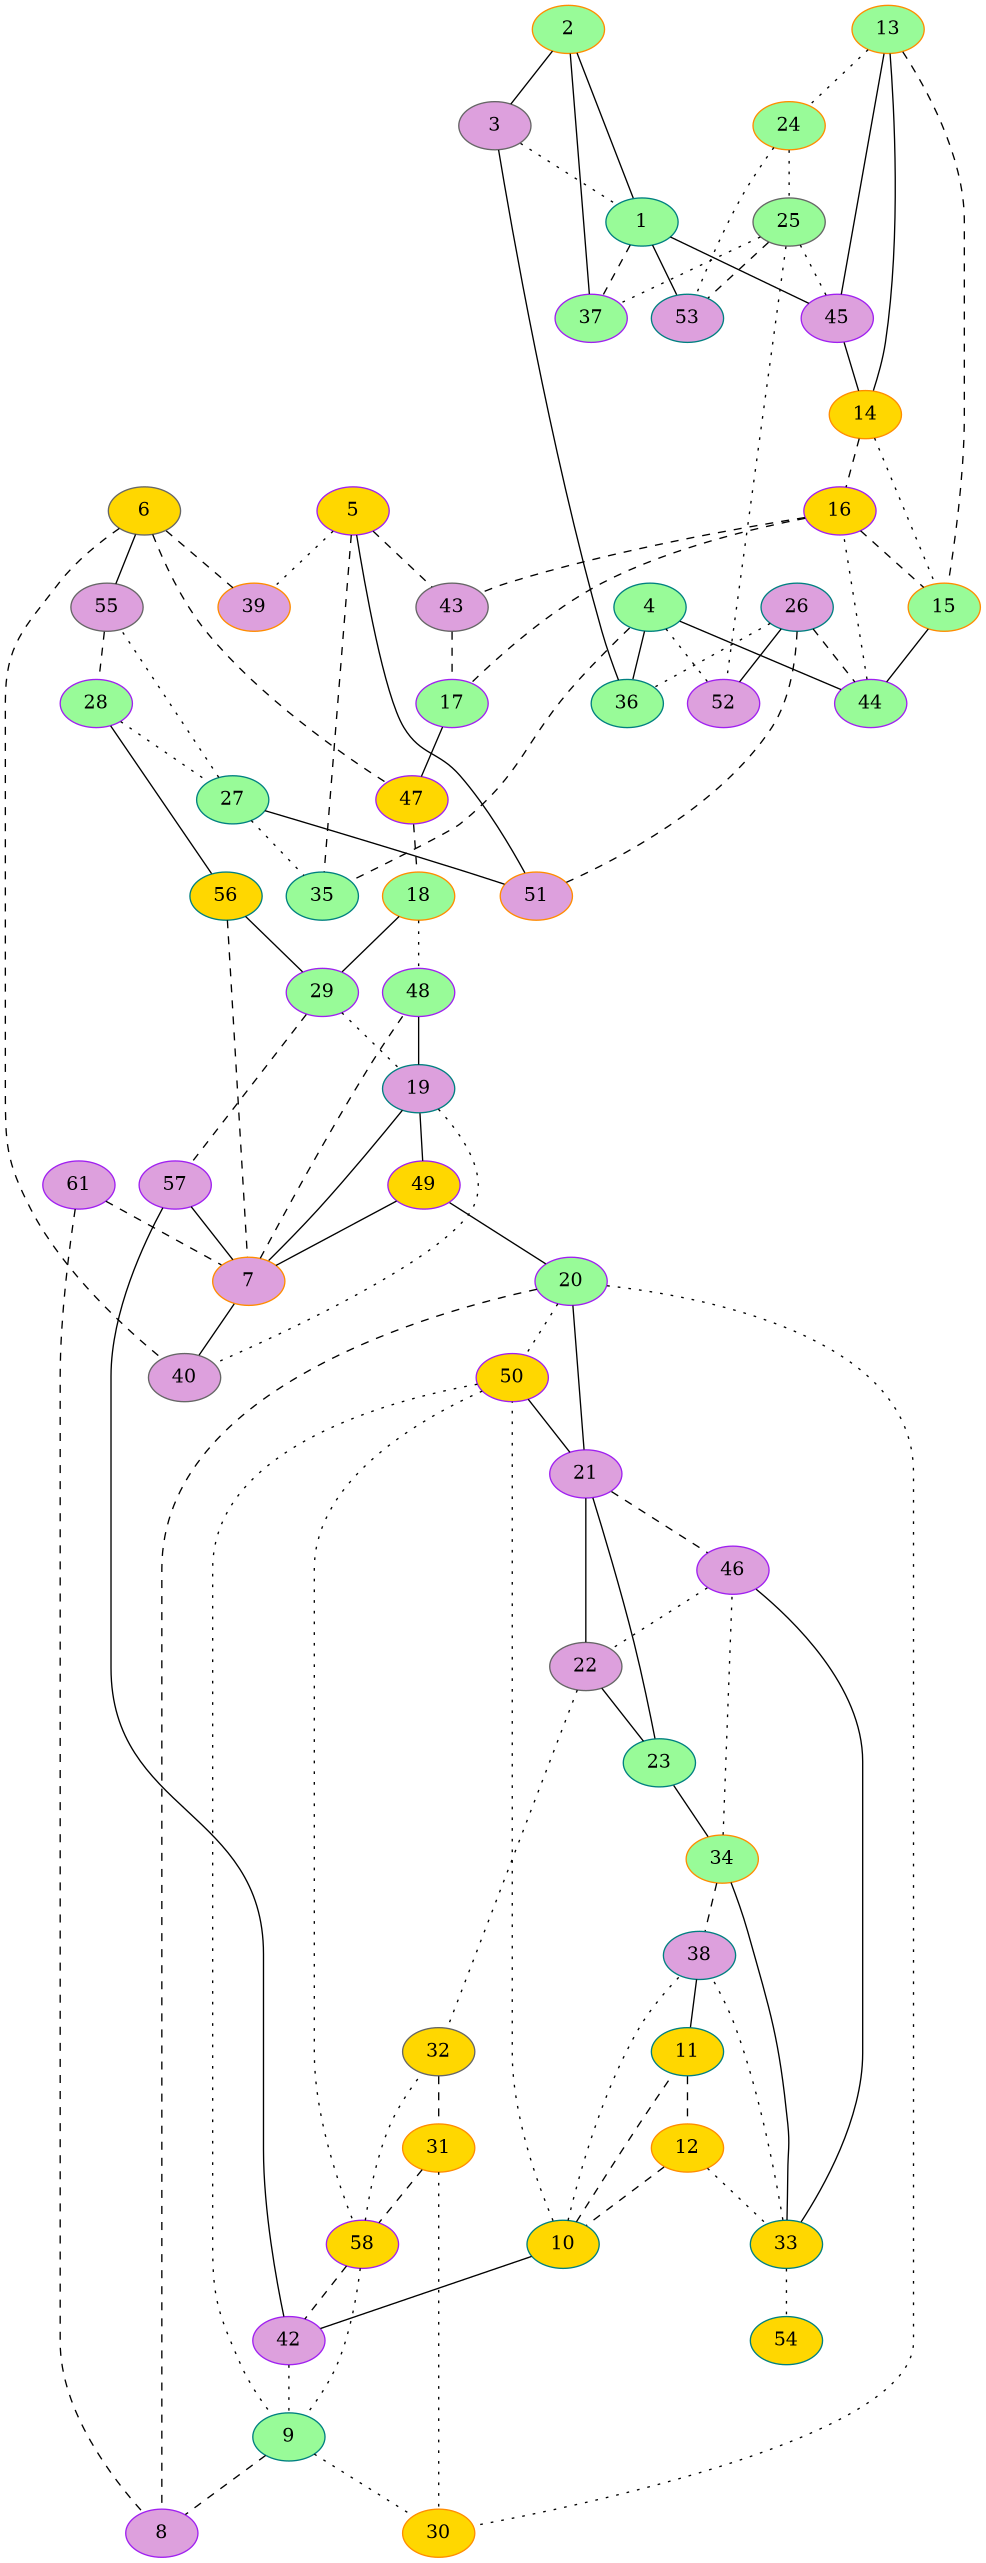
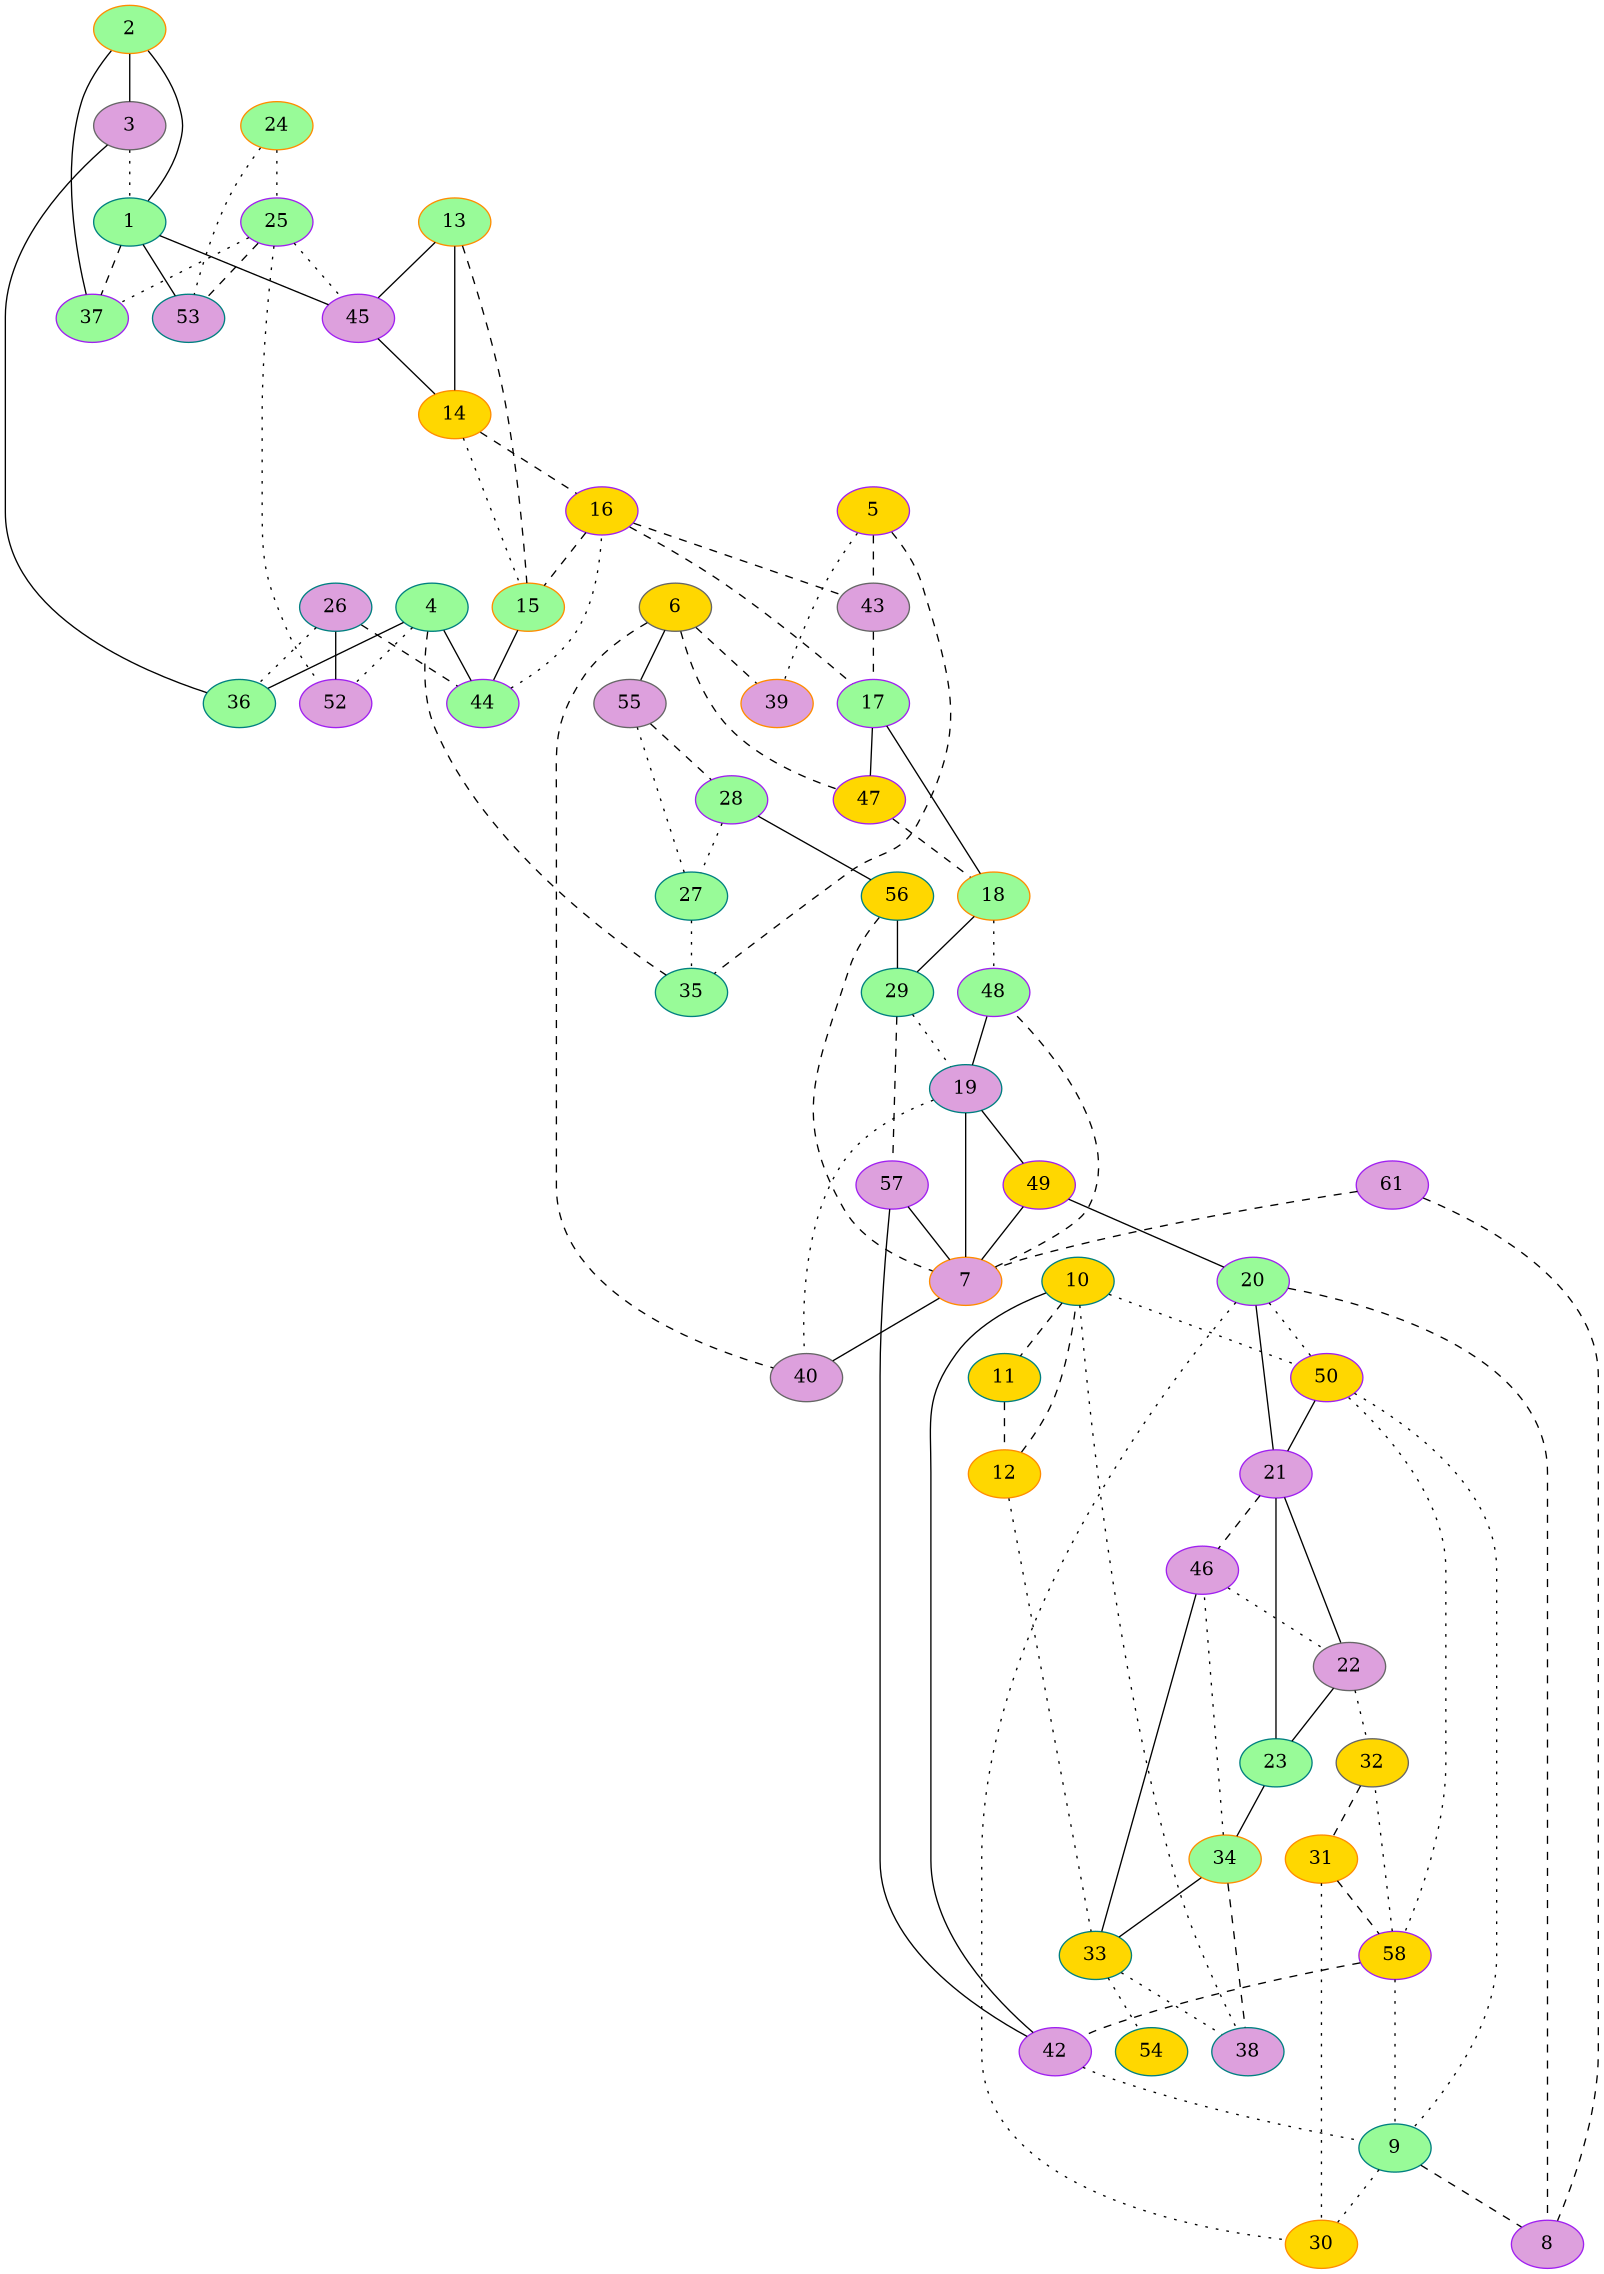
(839, 78) -> none
(789, 222) -> (277, 222)
none -> (938, 807)
(536, 896) -> none
(322, 992) -> (897, 992)
(694, 2003) -> none
